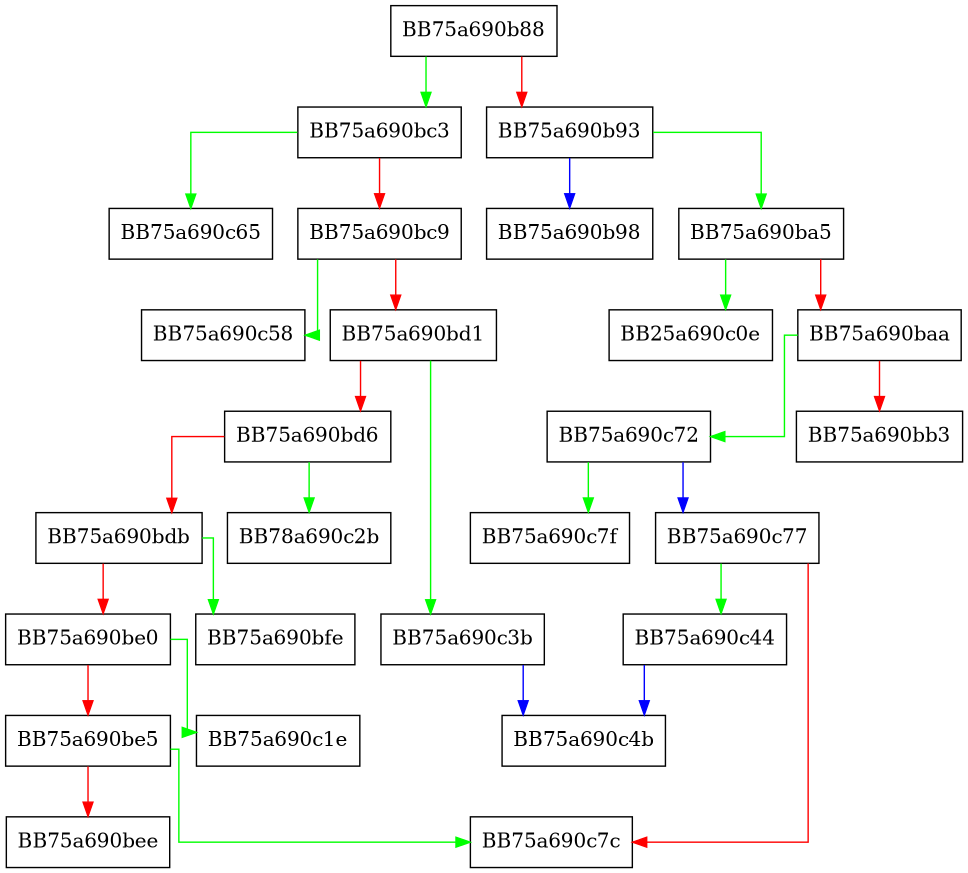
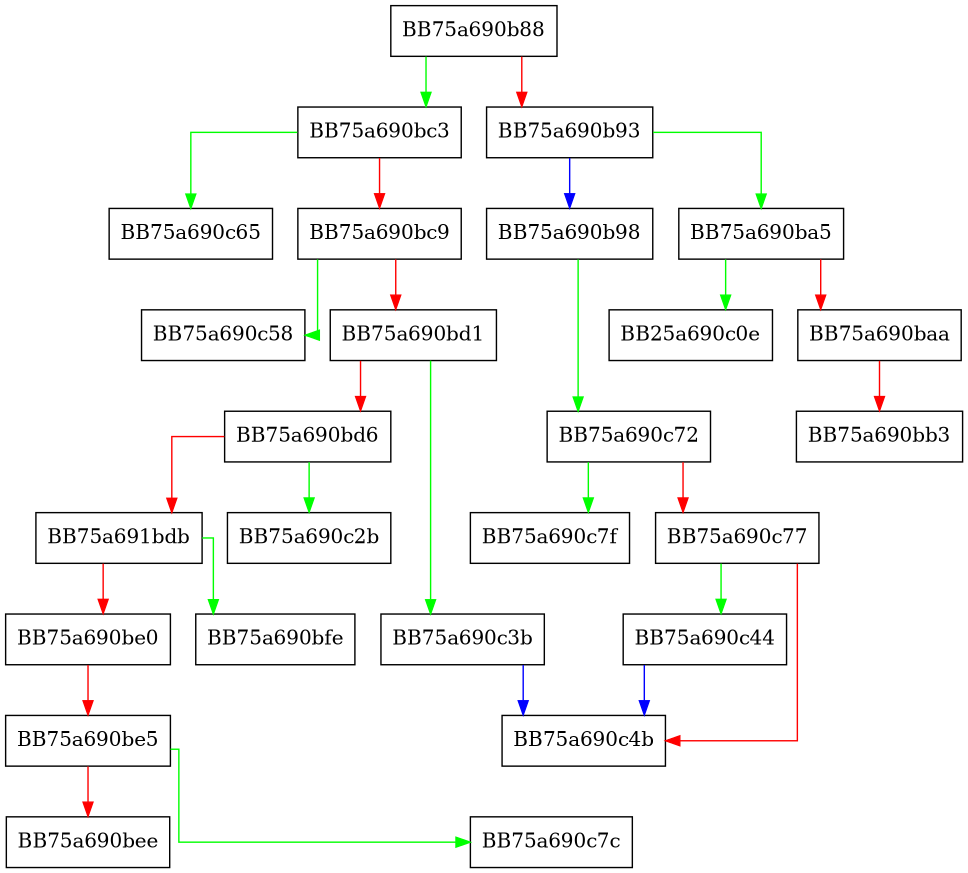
(784, 409) -> (578, 328)
(683, 480) -> (683, 480)
(119, 538) -> (119, 538)
(309, 538) -> (309, 538)
(278, 741) -> none
(808, 784) -> (797, 711)
